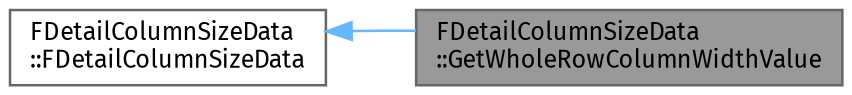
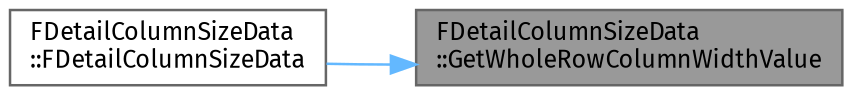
(384, 31) -> (359, 64)
